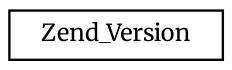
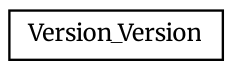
(116, 35) -> (116, 35)
